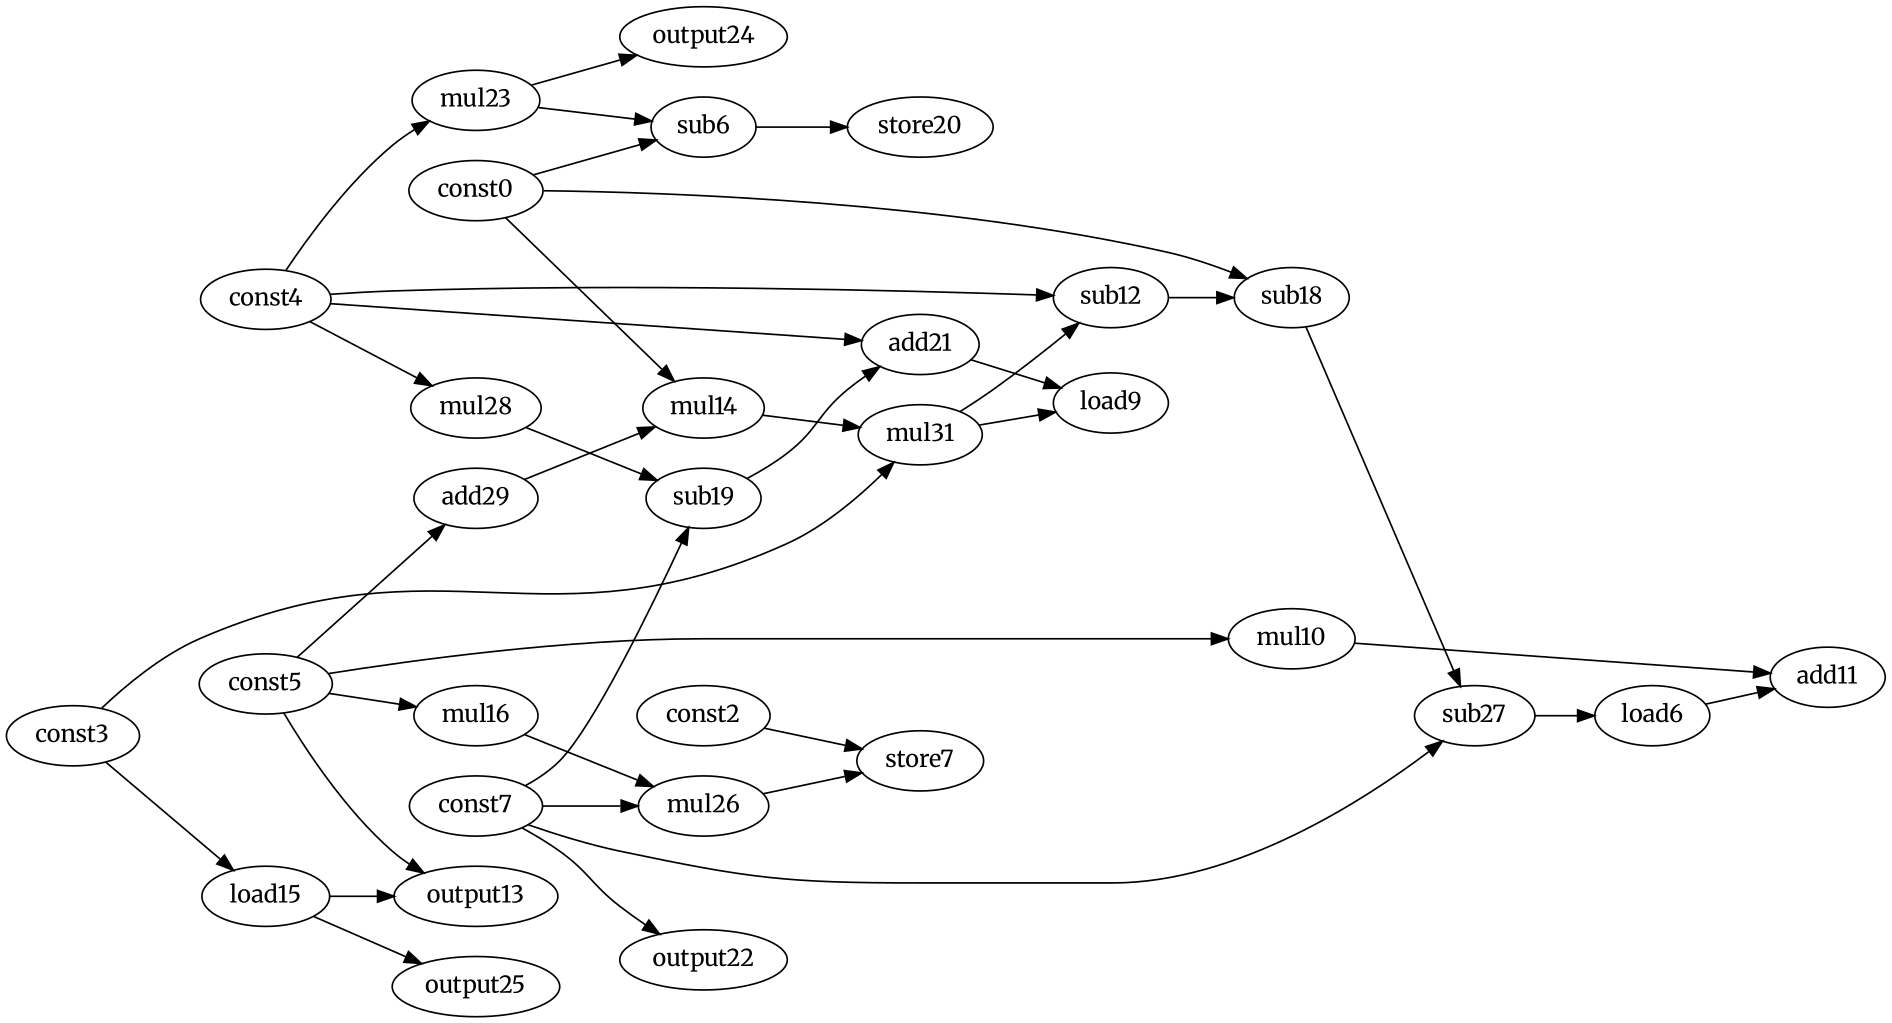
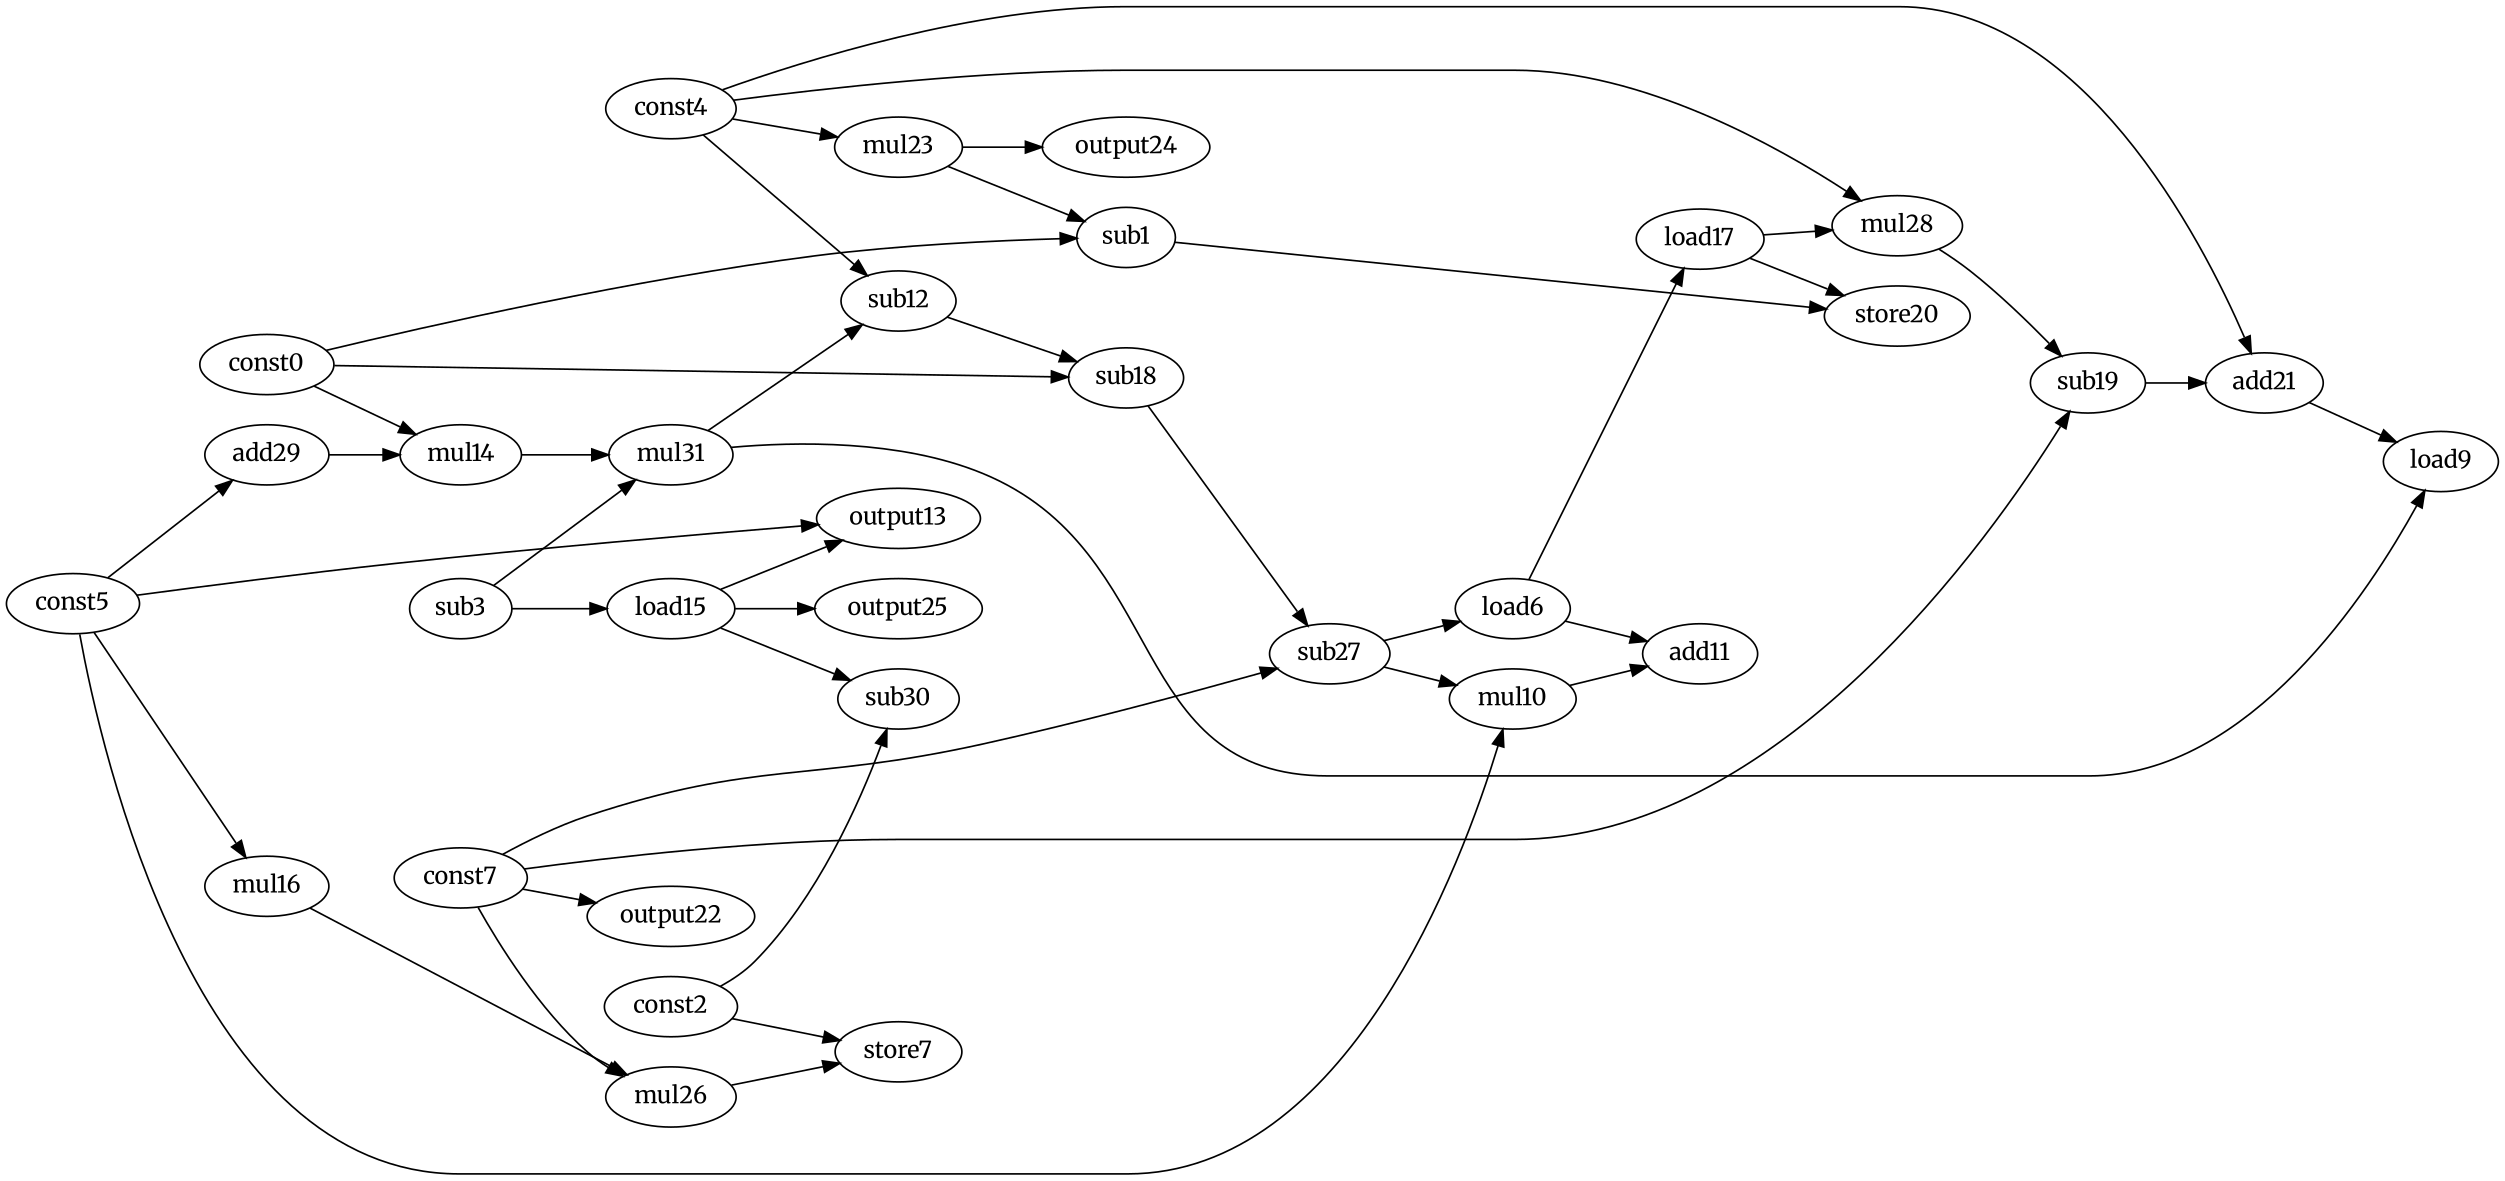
(704, 127) -> (1126, 237)
none -> (1700, 239)
none -> (1412, 674)
none -> (899, 699)
(73, 736) -> (461, 609)
